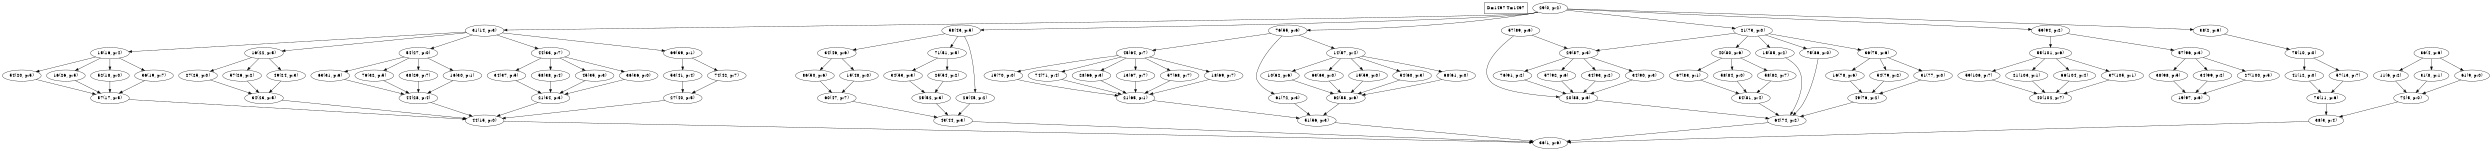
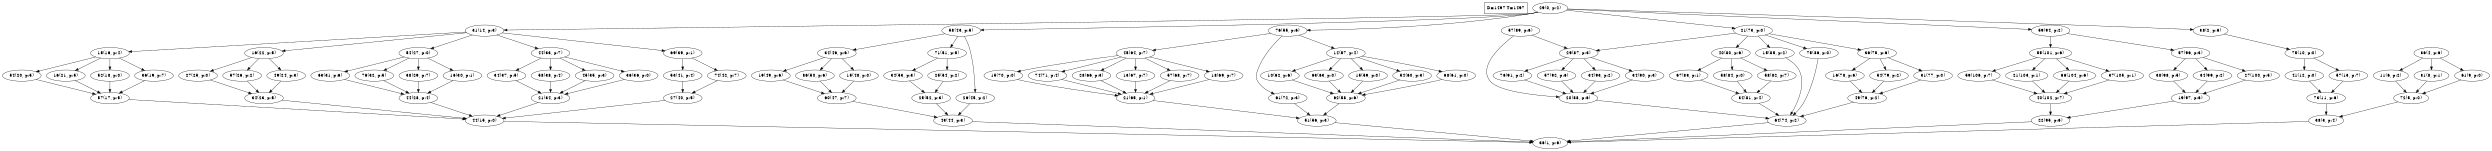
(66, 76) -> (66, 76)
none -> (771, 76)
(2075, 76) -> (2075, 76)
none -> (2051, 121)
